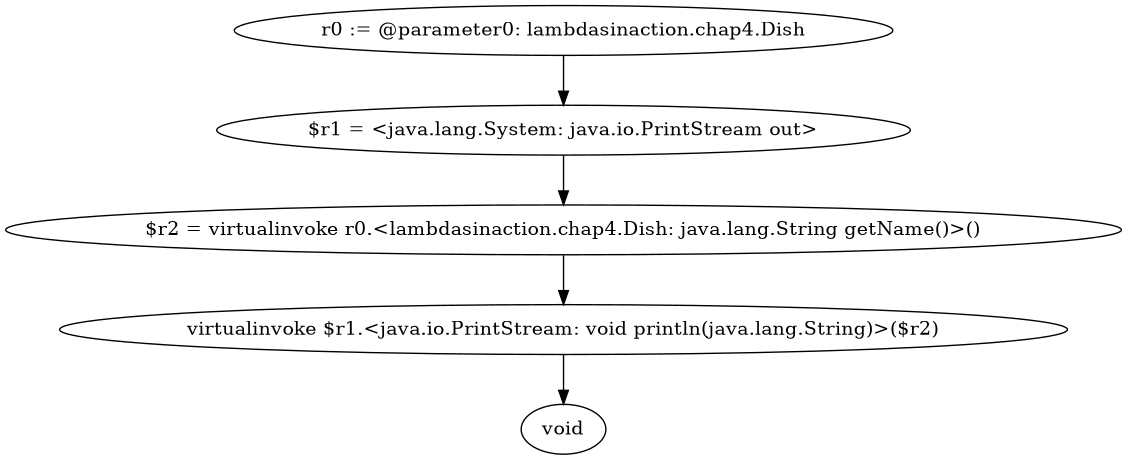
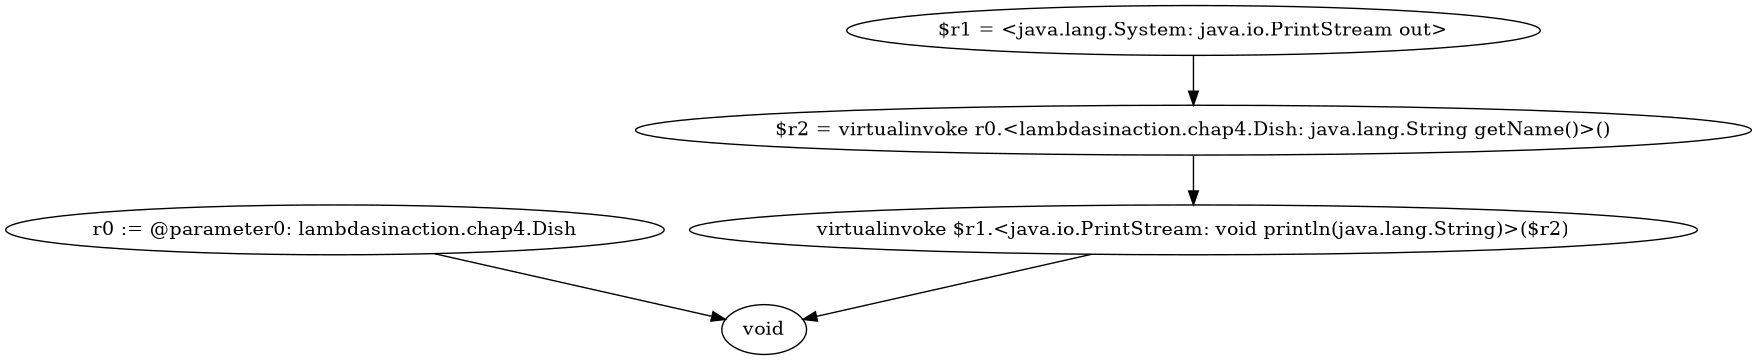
(564, 74) -> (573, 285)
